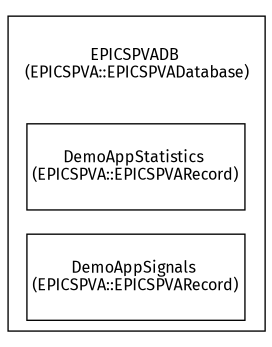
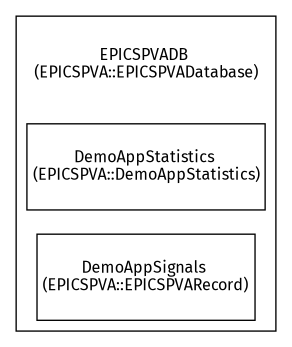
(136, 175) -> (147, 175)
